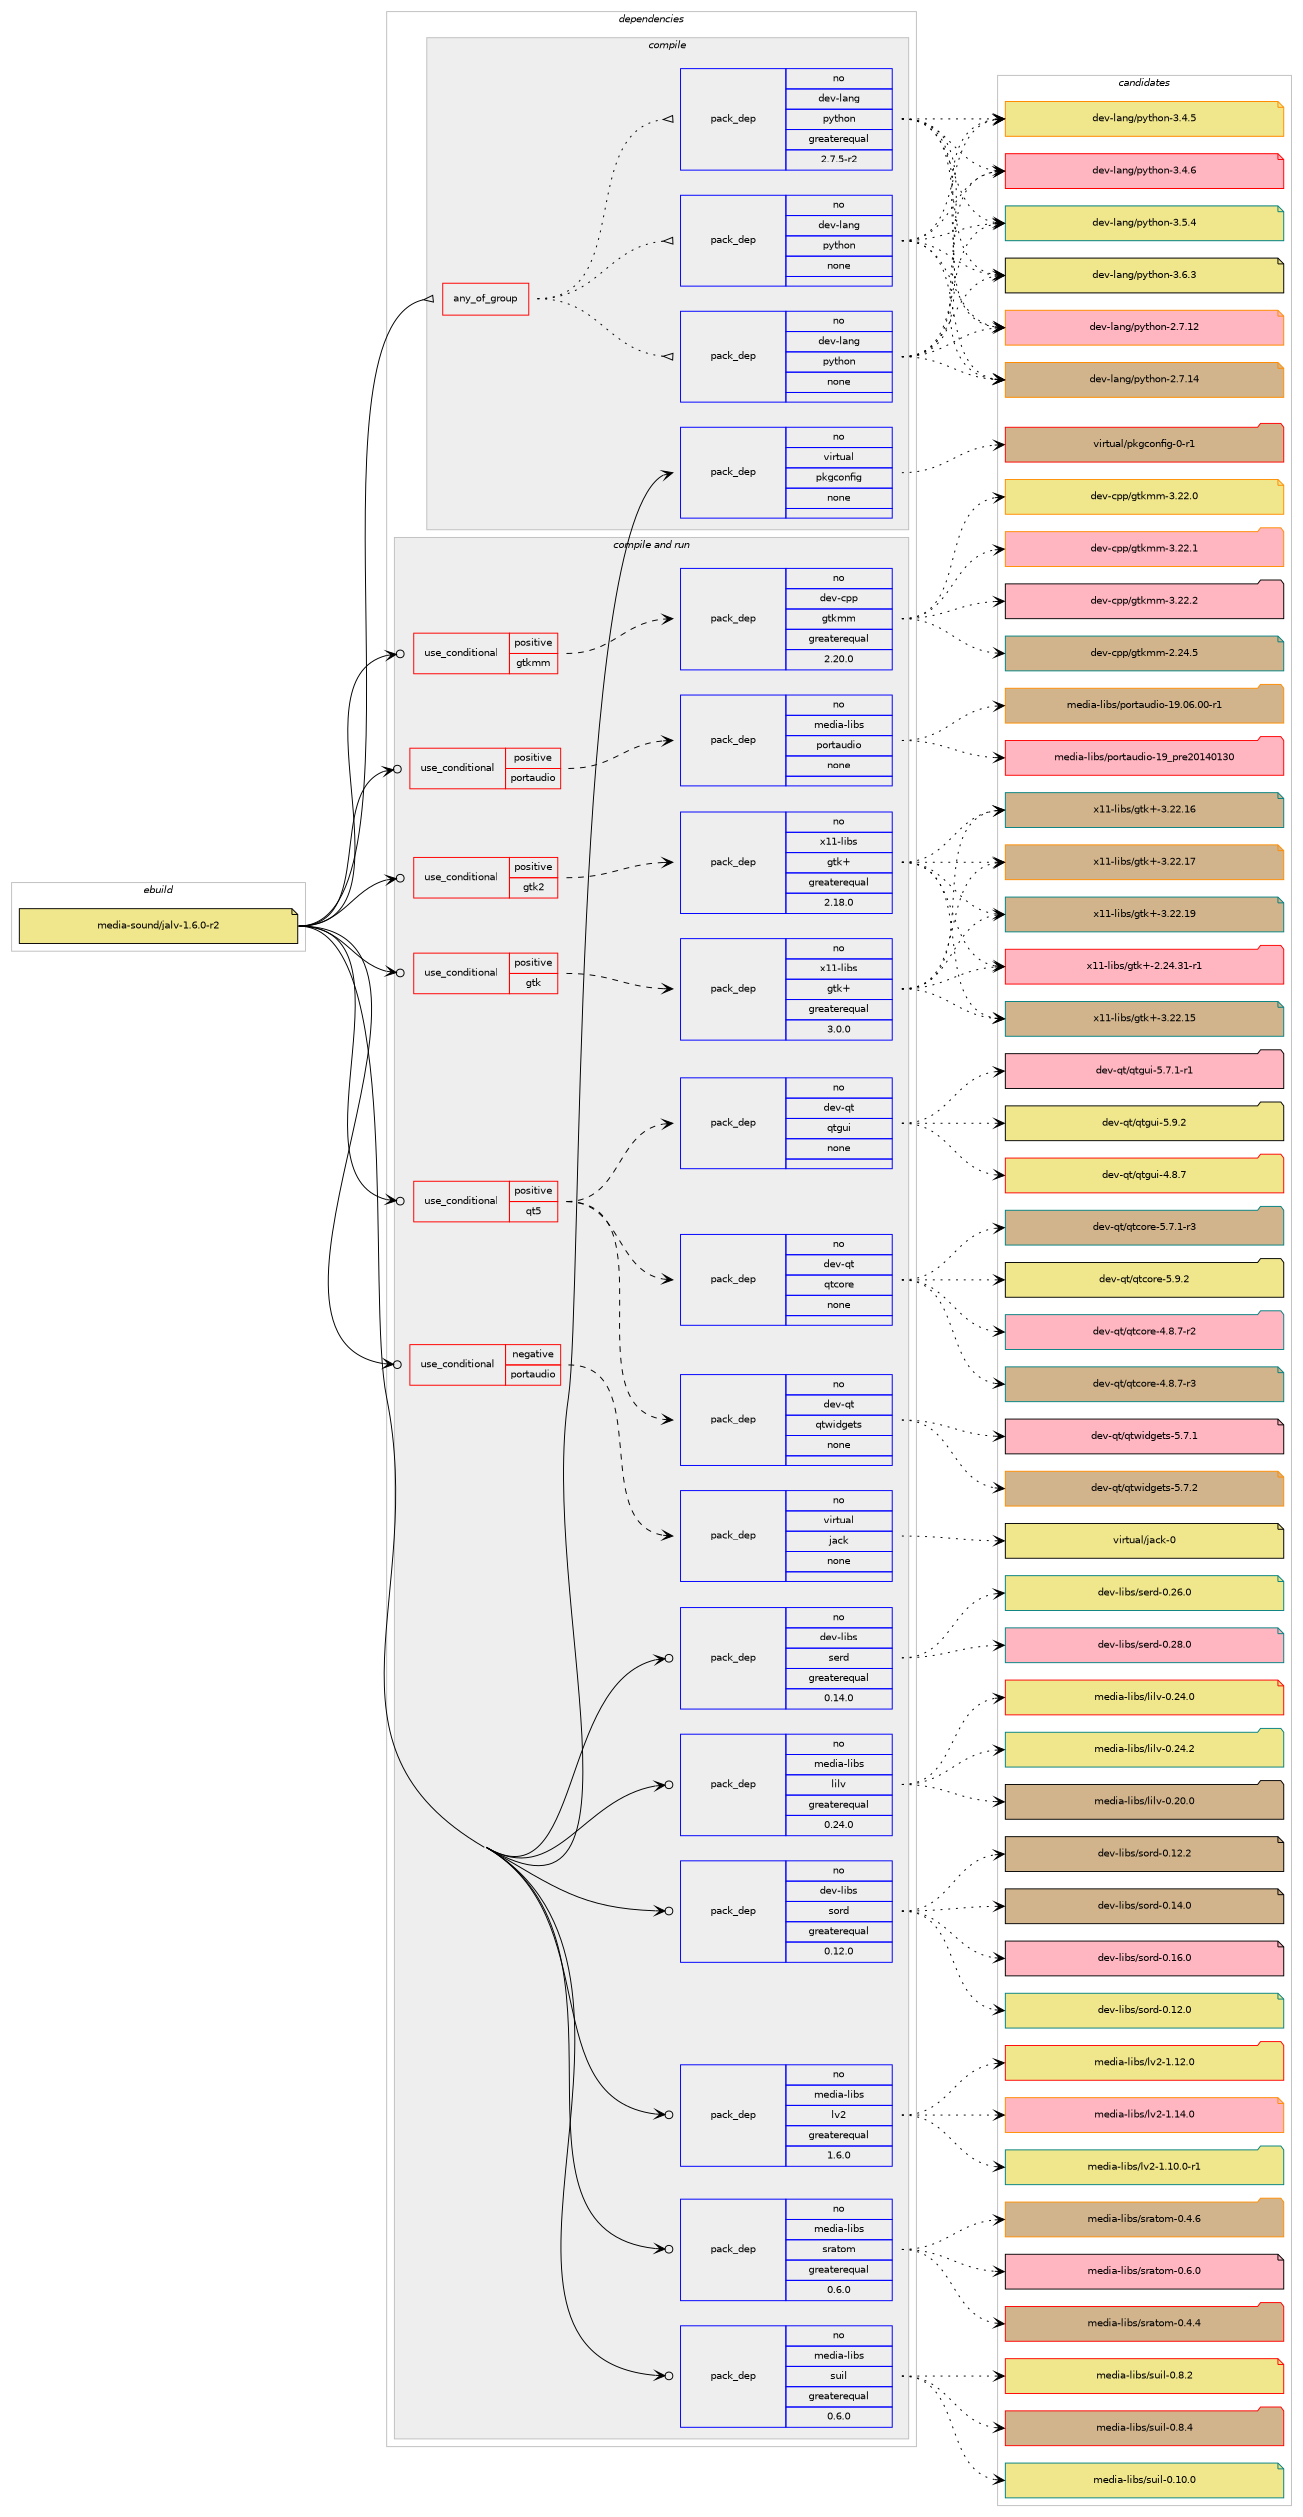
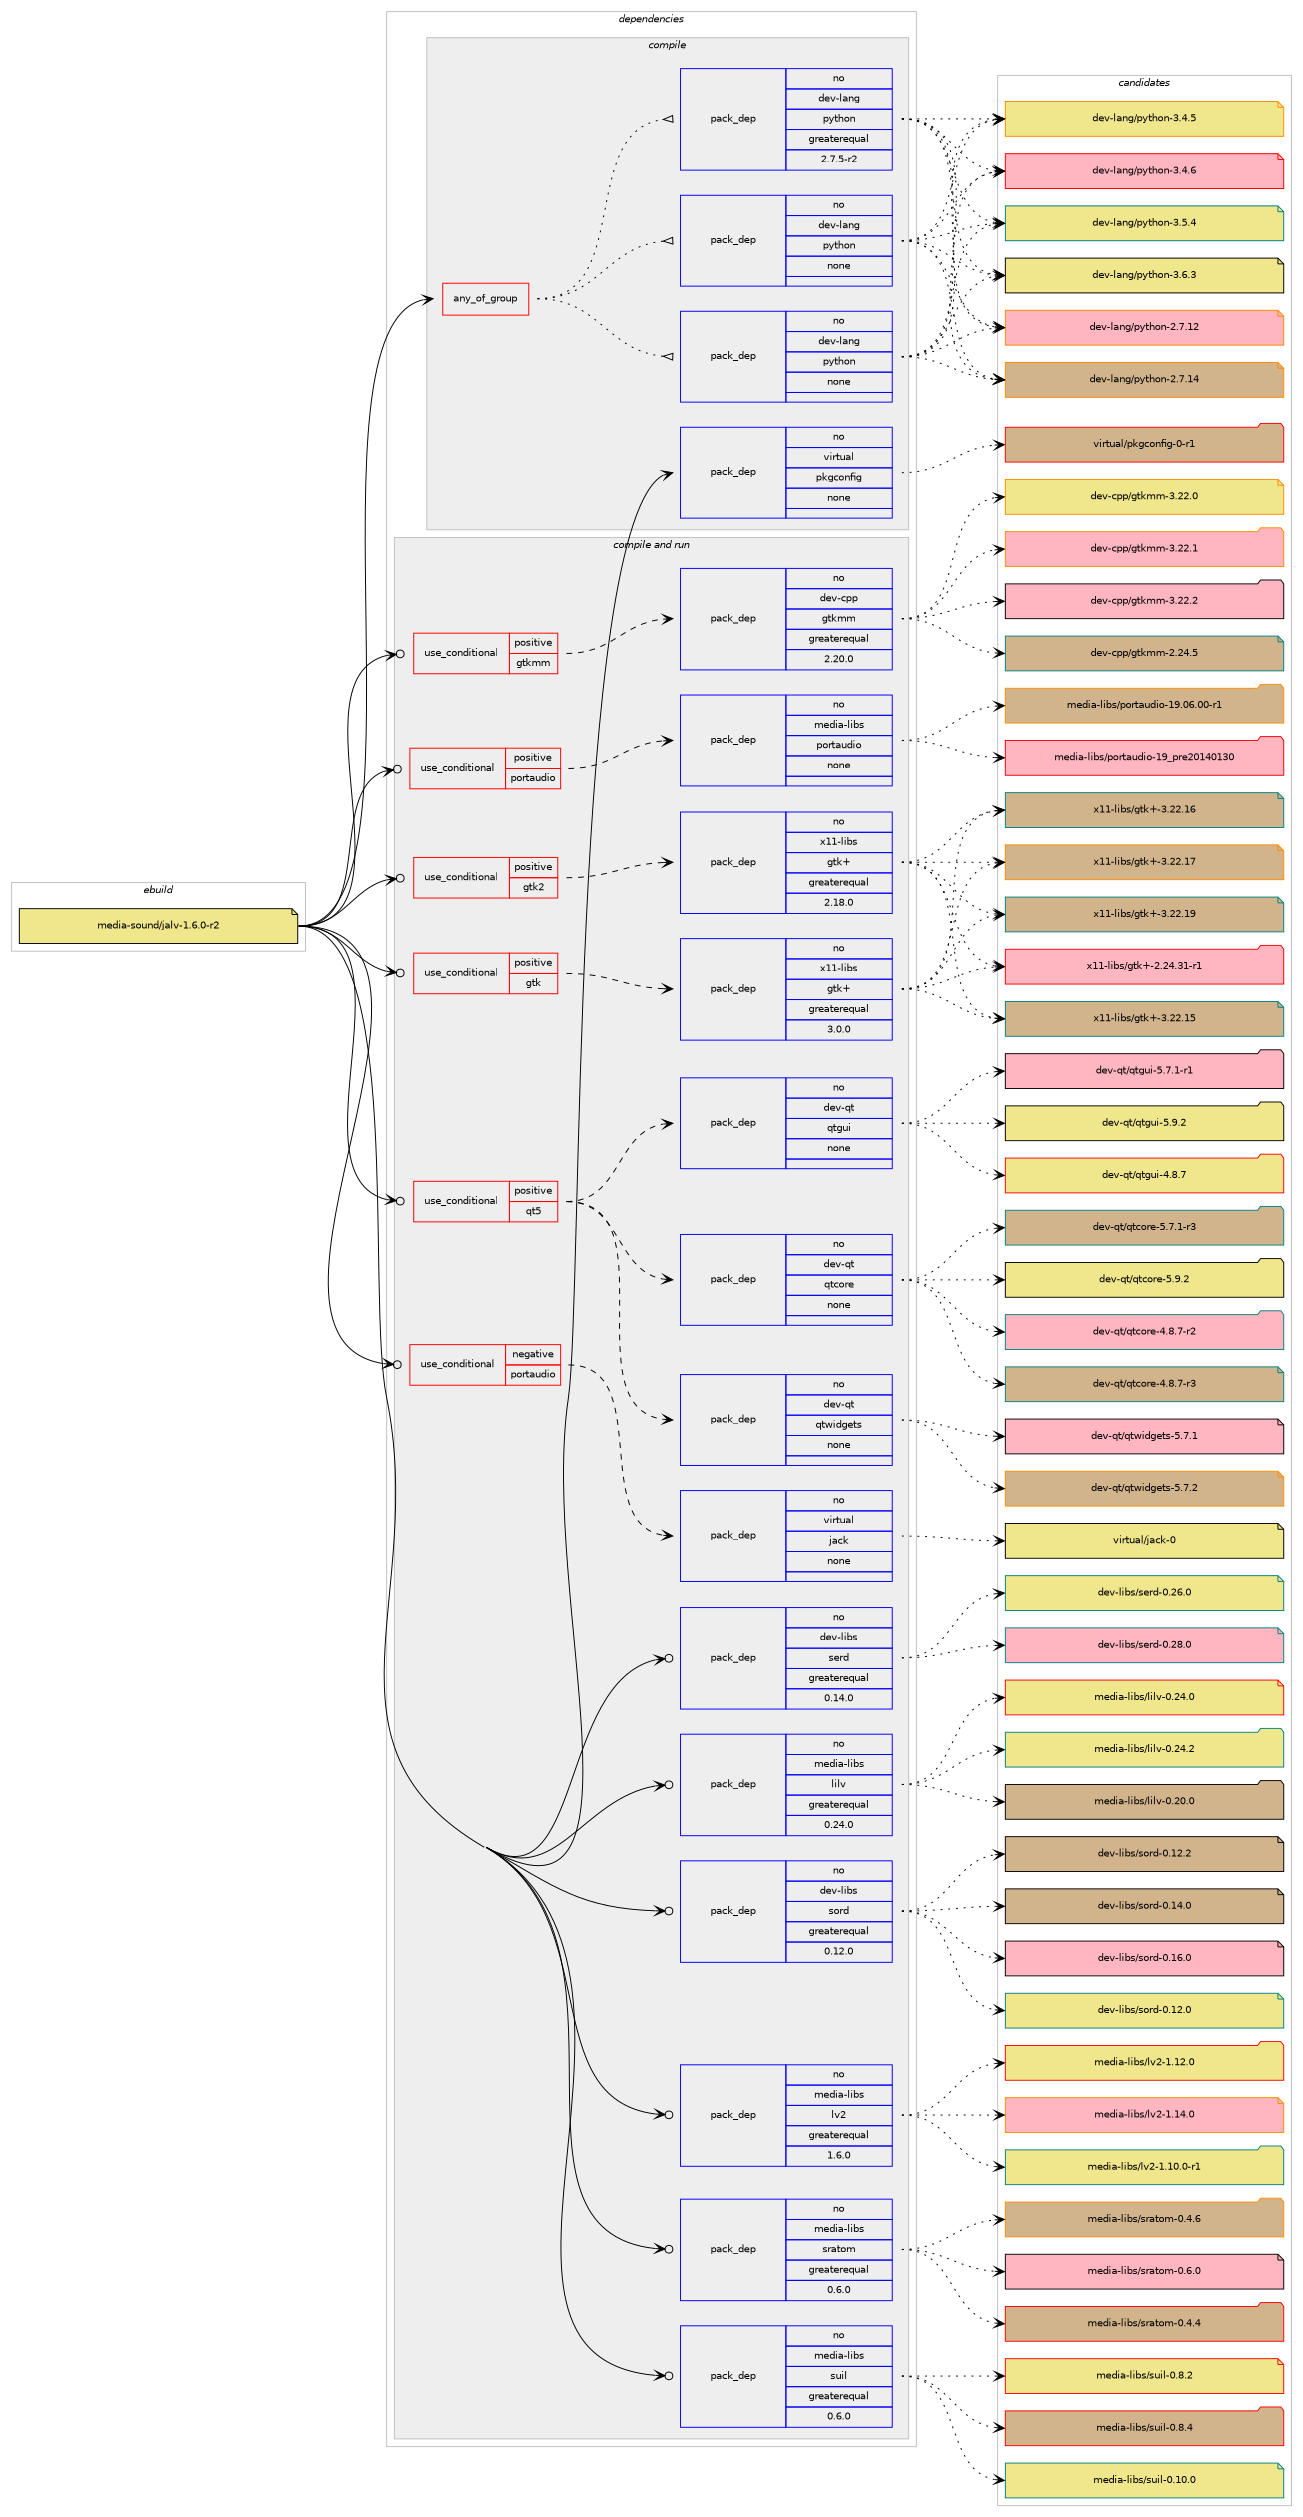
(366, 617) -> (366, 617)
